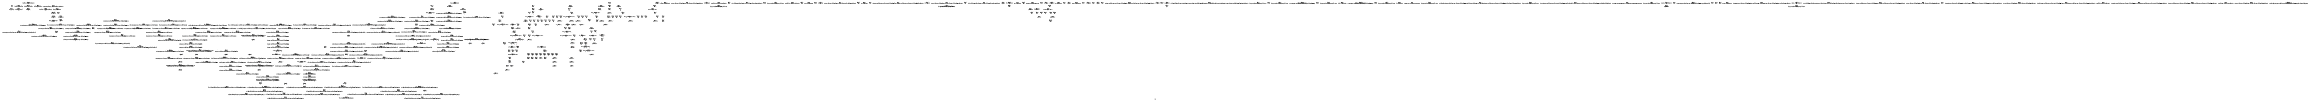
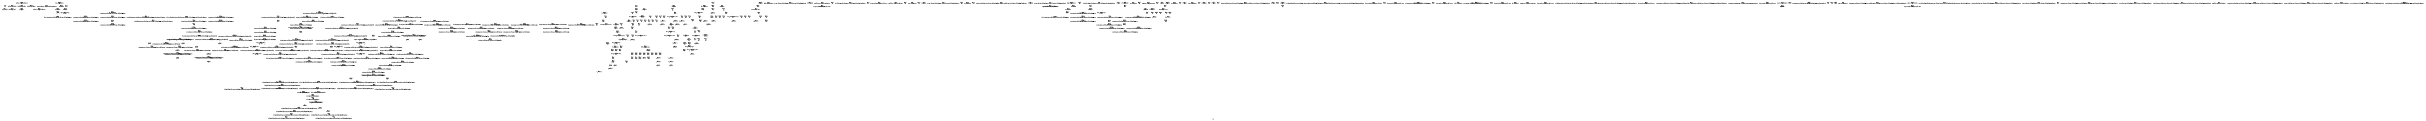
(413, 36) -> none
(191, 47) -> none
none -> (313, 95)
